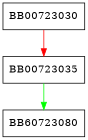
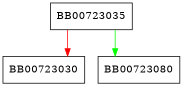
(44, 39) -> (68, 39)
(44, 123) -> (139, 70)
